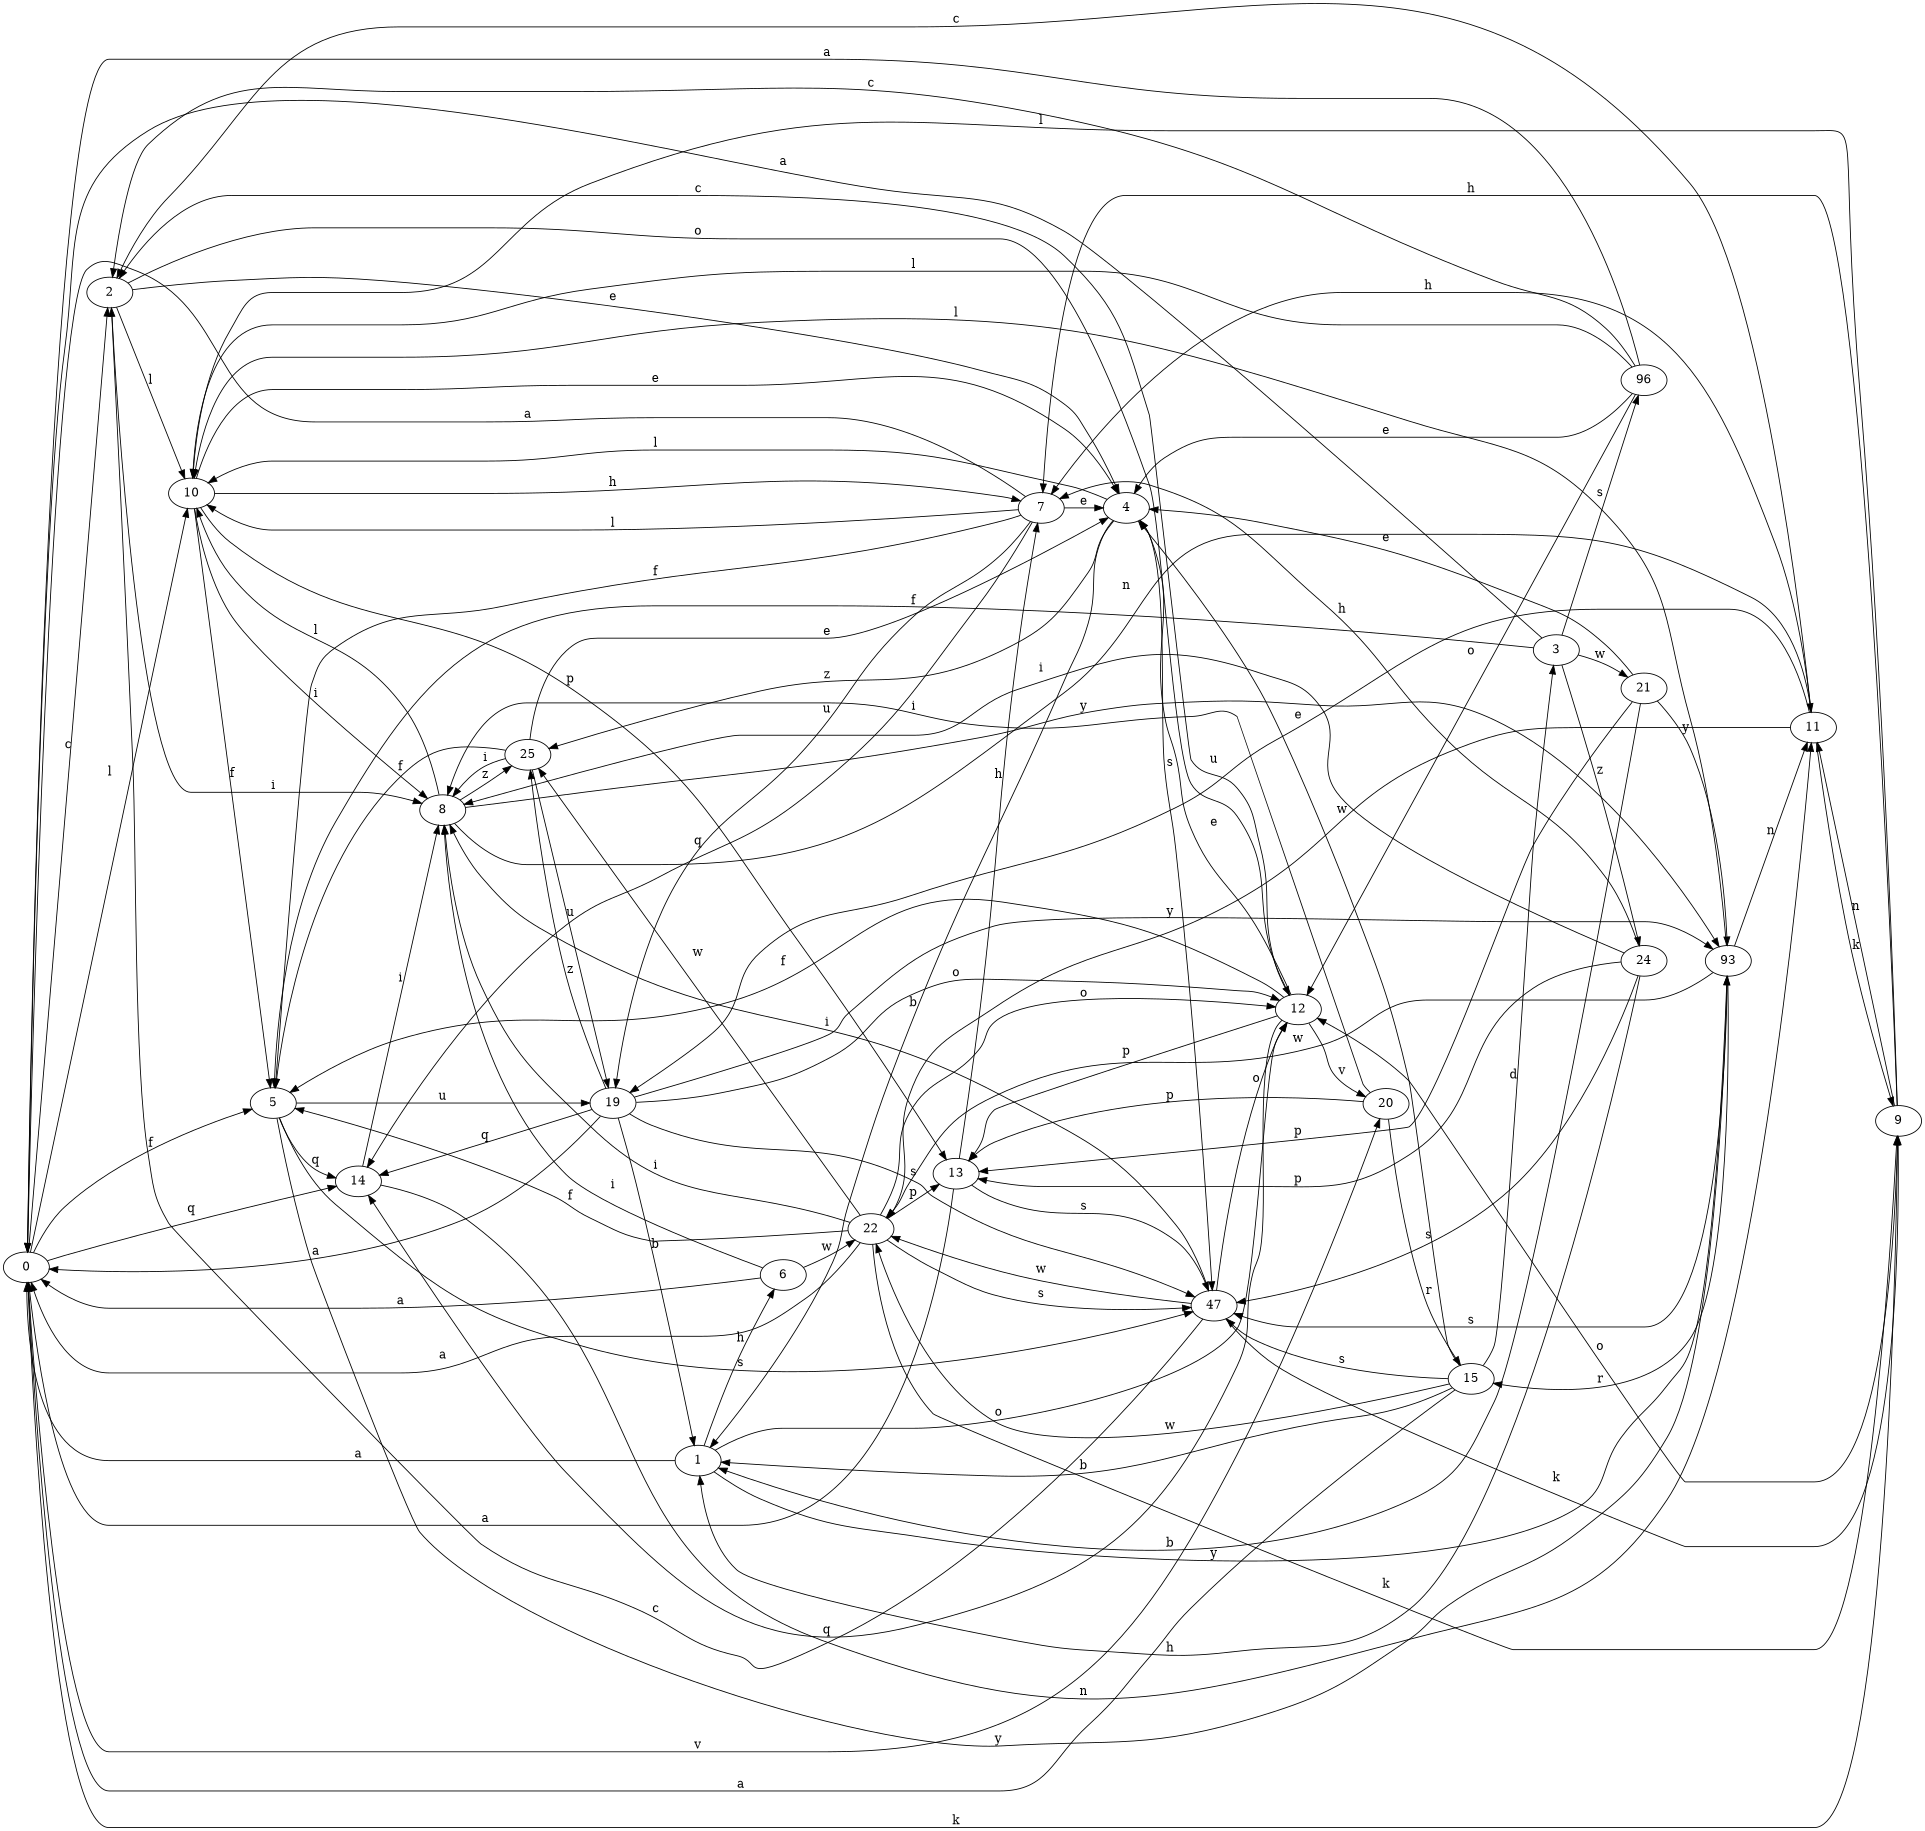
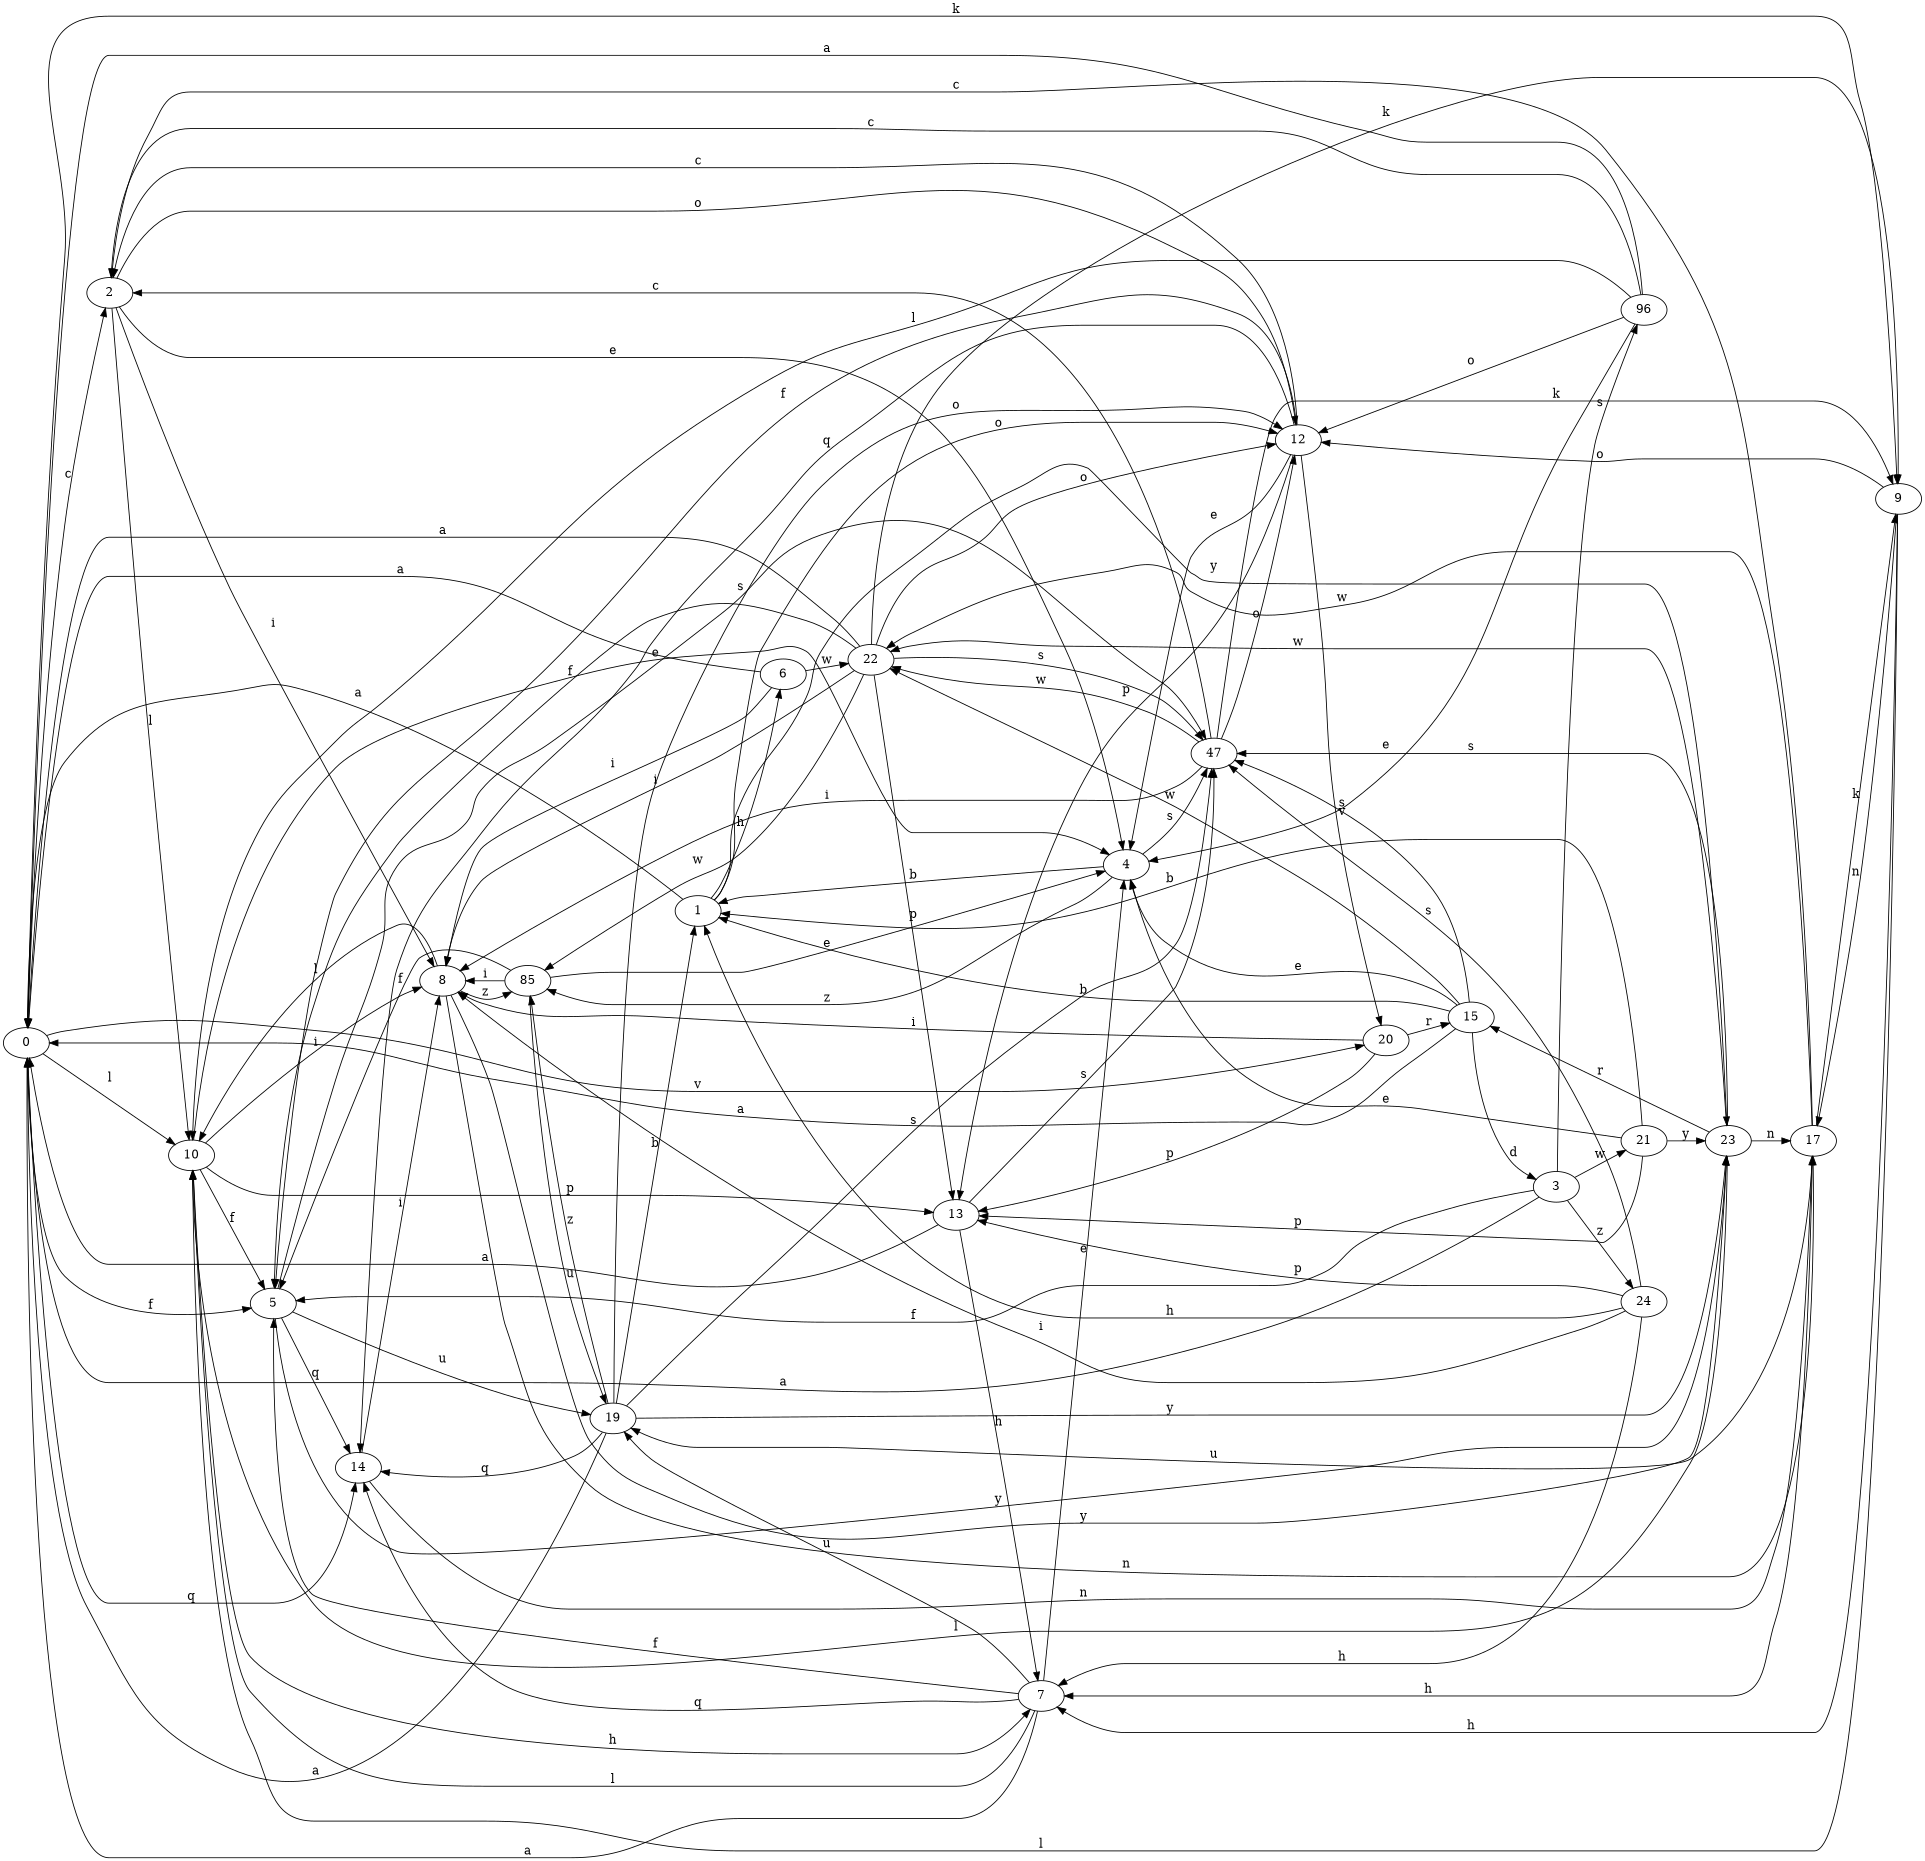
(662, 450) -> none
(1813, 728) -> (1813, 1141)
(528, 755) -> (528, 981)
(1728, 961) -> (1728, 1141)
